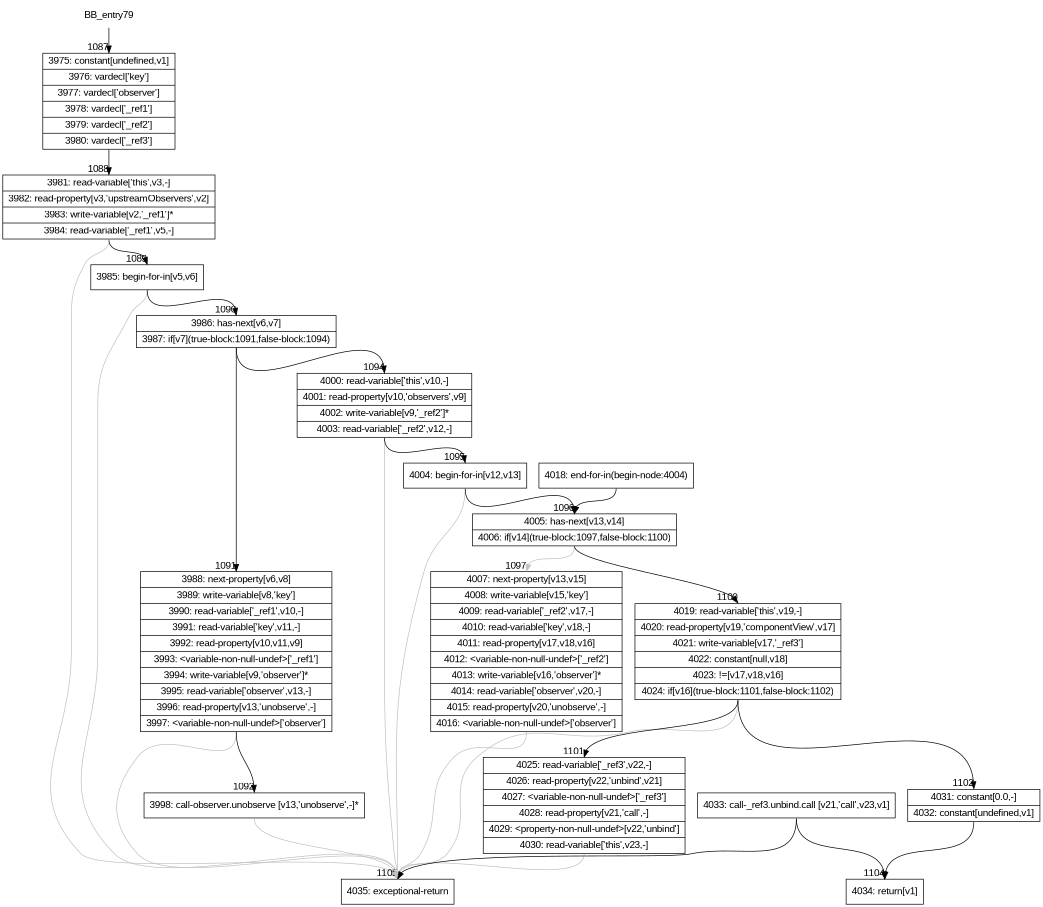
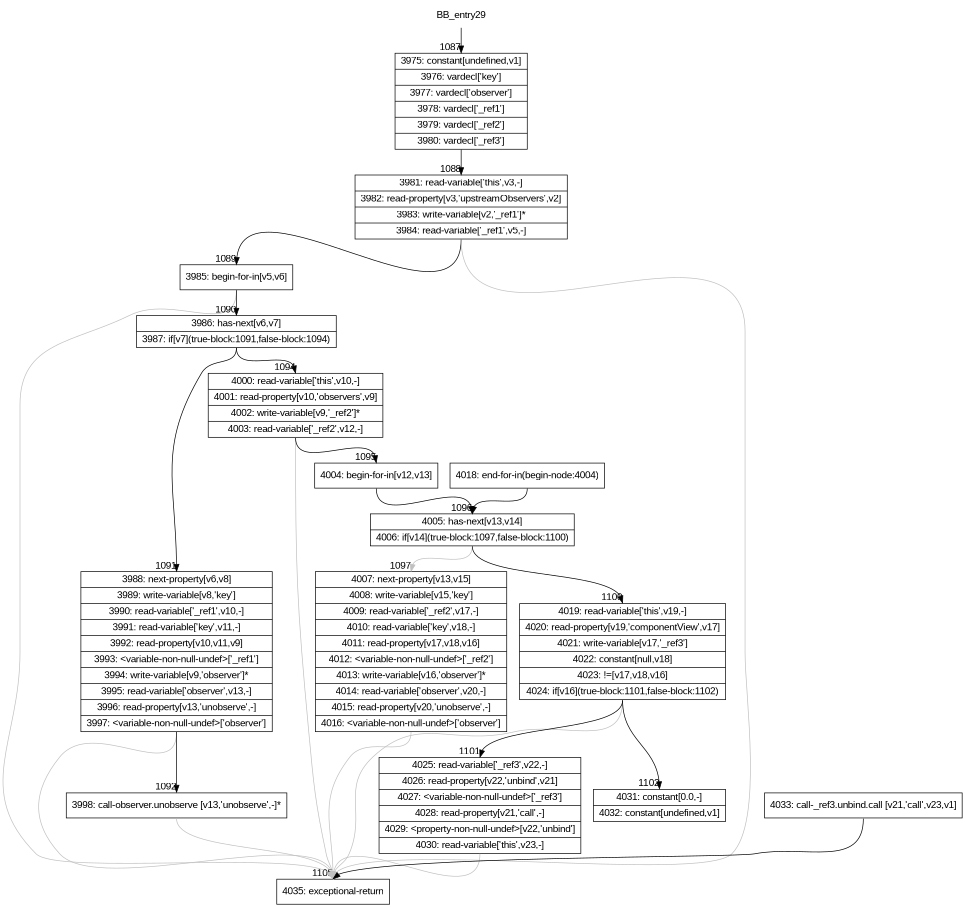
(109, 15) -> (461, 15)
(402, 673) -> none
(885, 892) -> none
